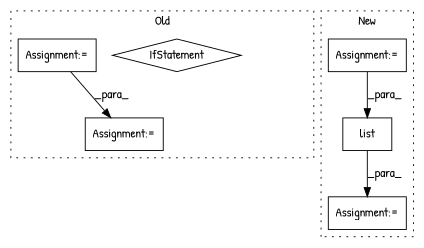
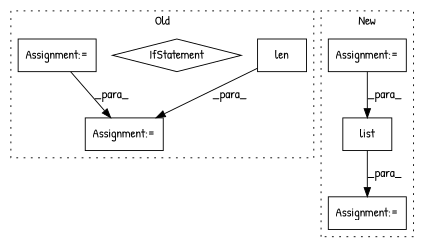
none -> (282, 55)
